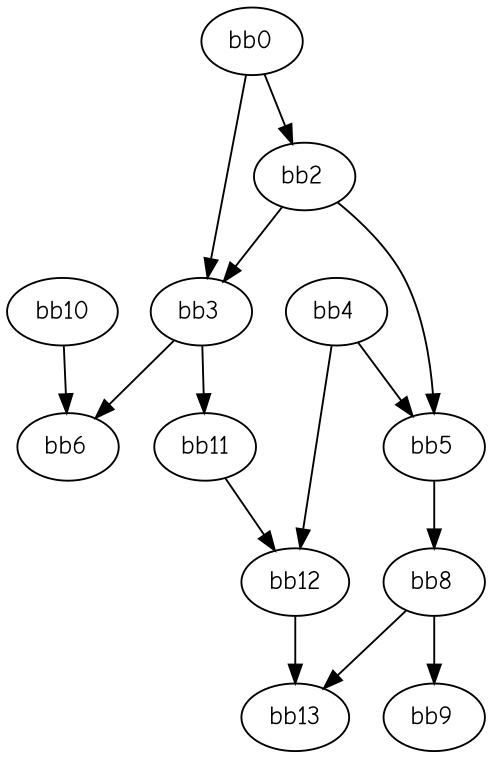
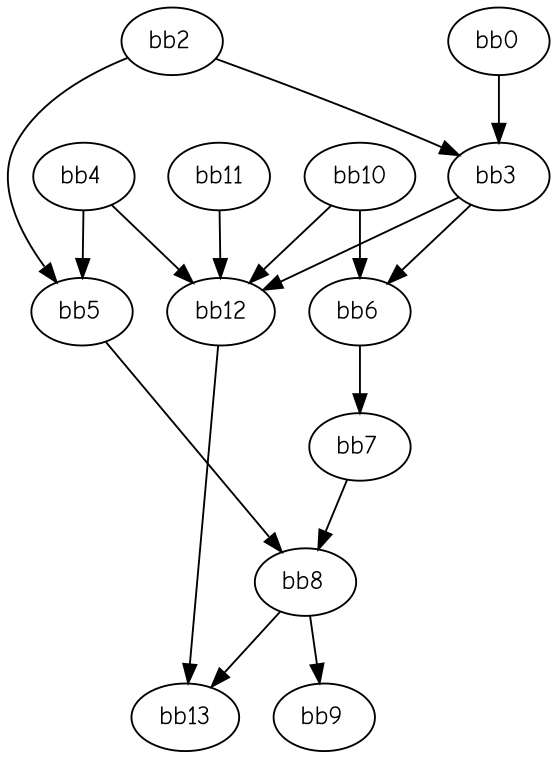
(275, 100) -> none
none -> (297, 238)
(203, 370) -> (374, 237)
none -> (360, 447)
